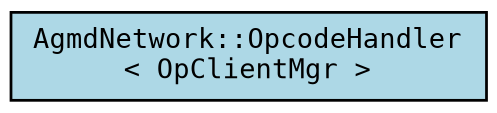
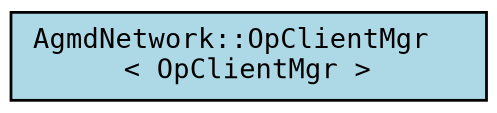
(249, 56) -> (249, 56)
